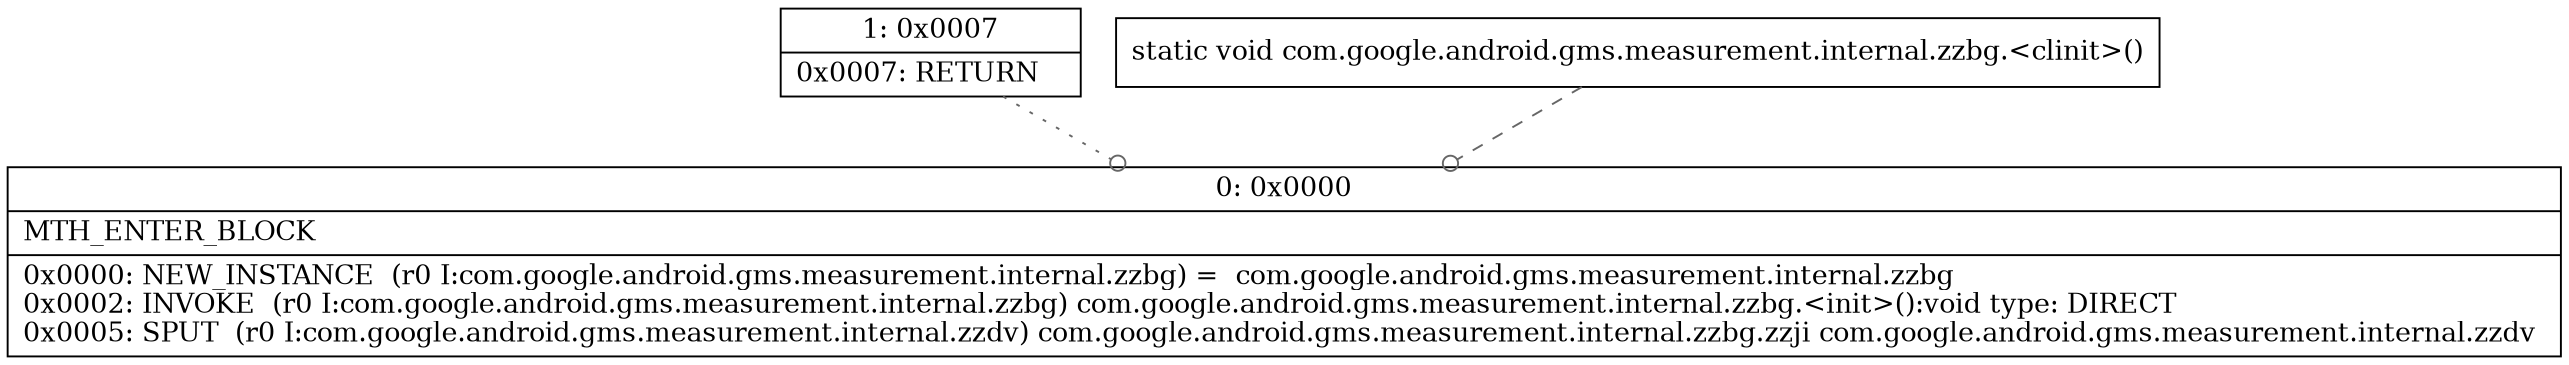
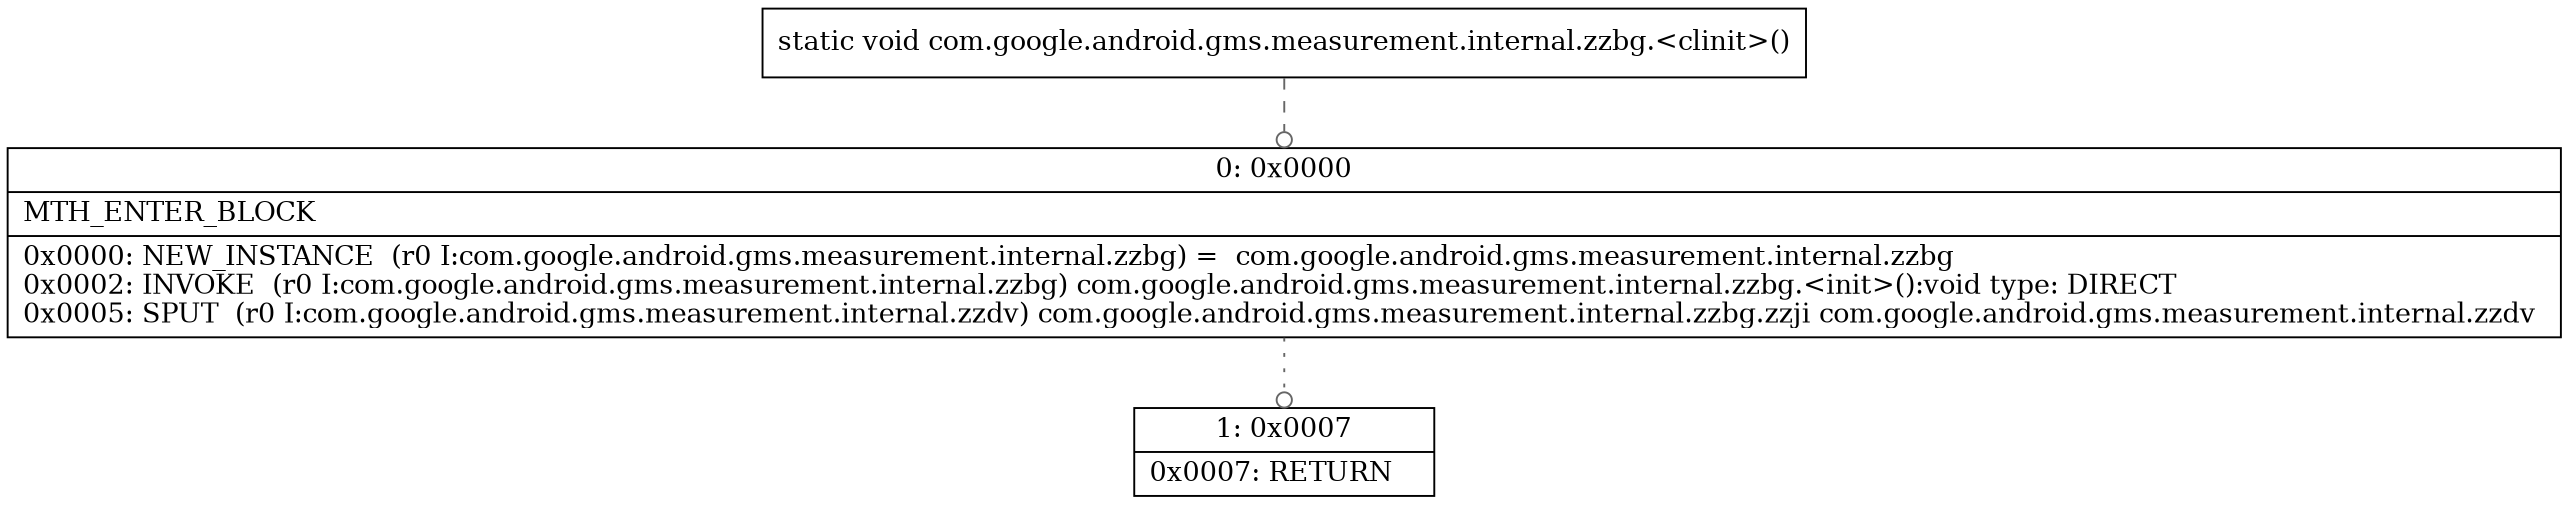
(1057, 128) -> (1284, 365)
